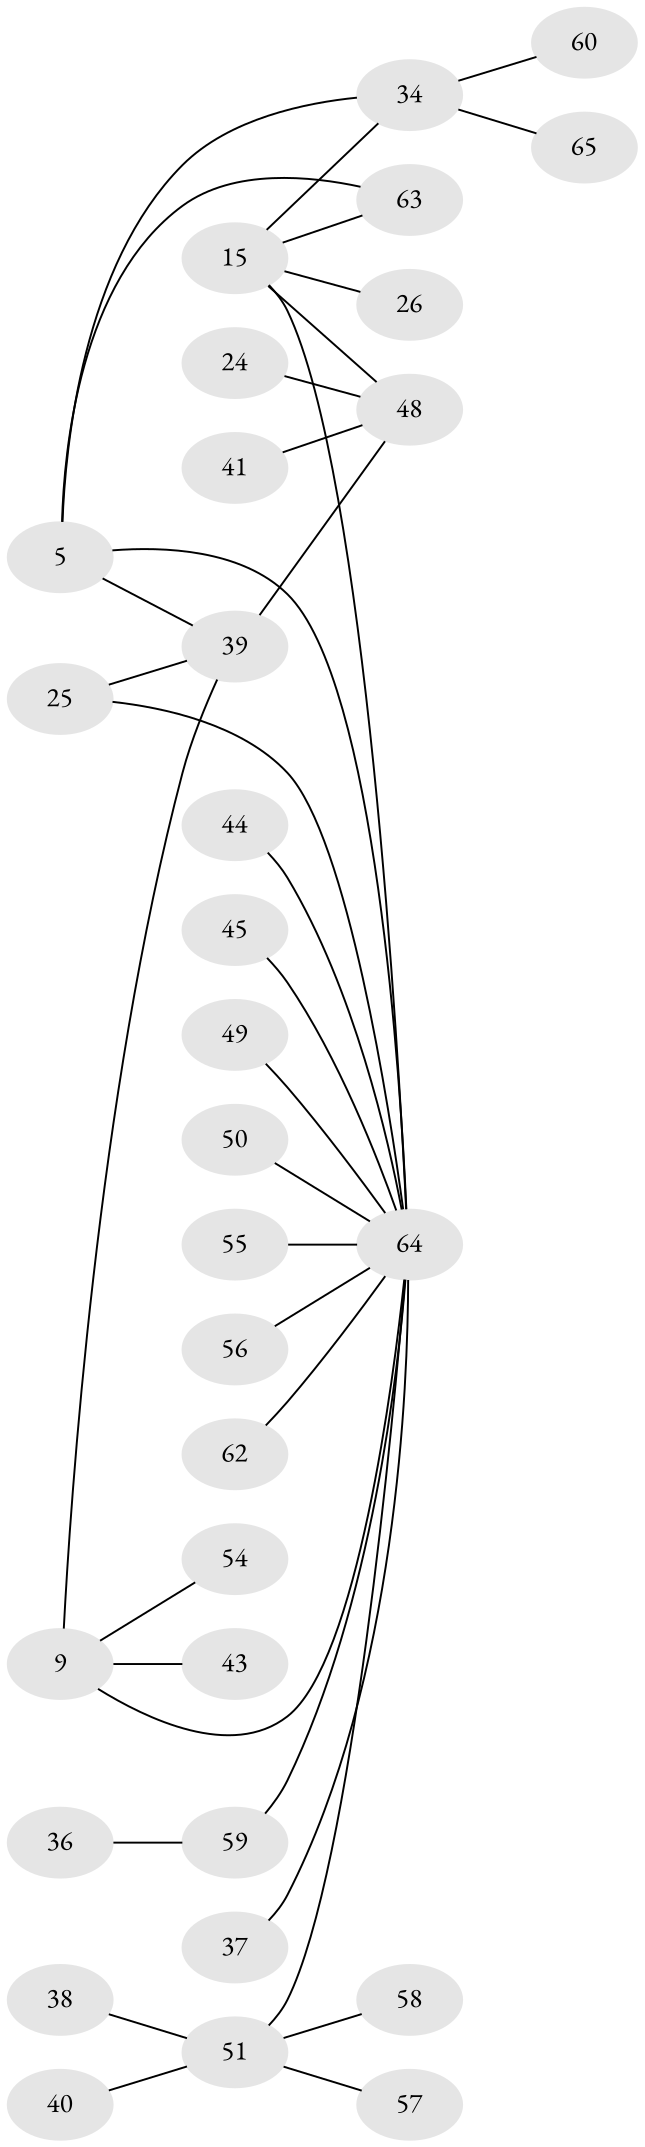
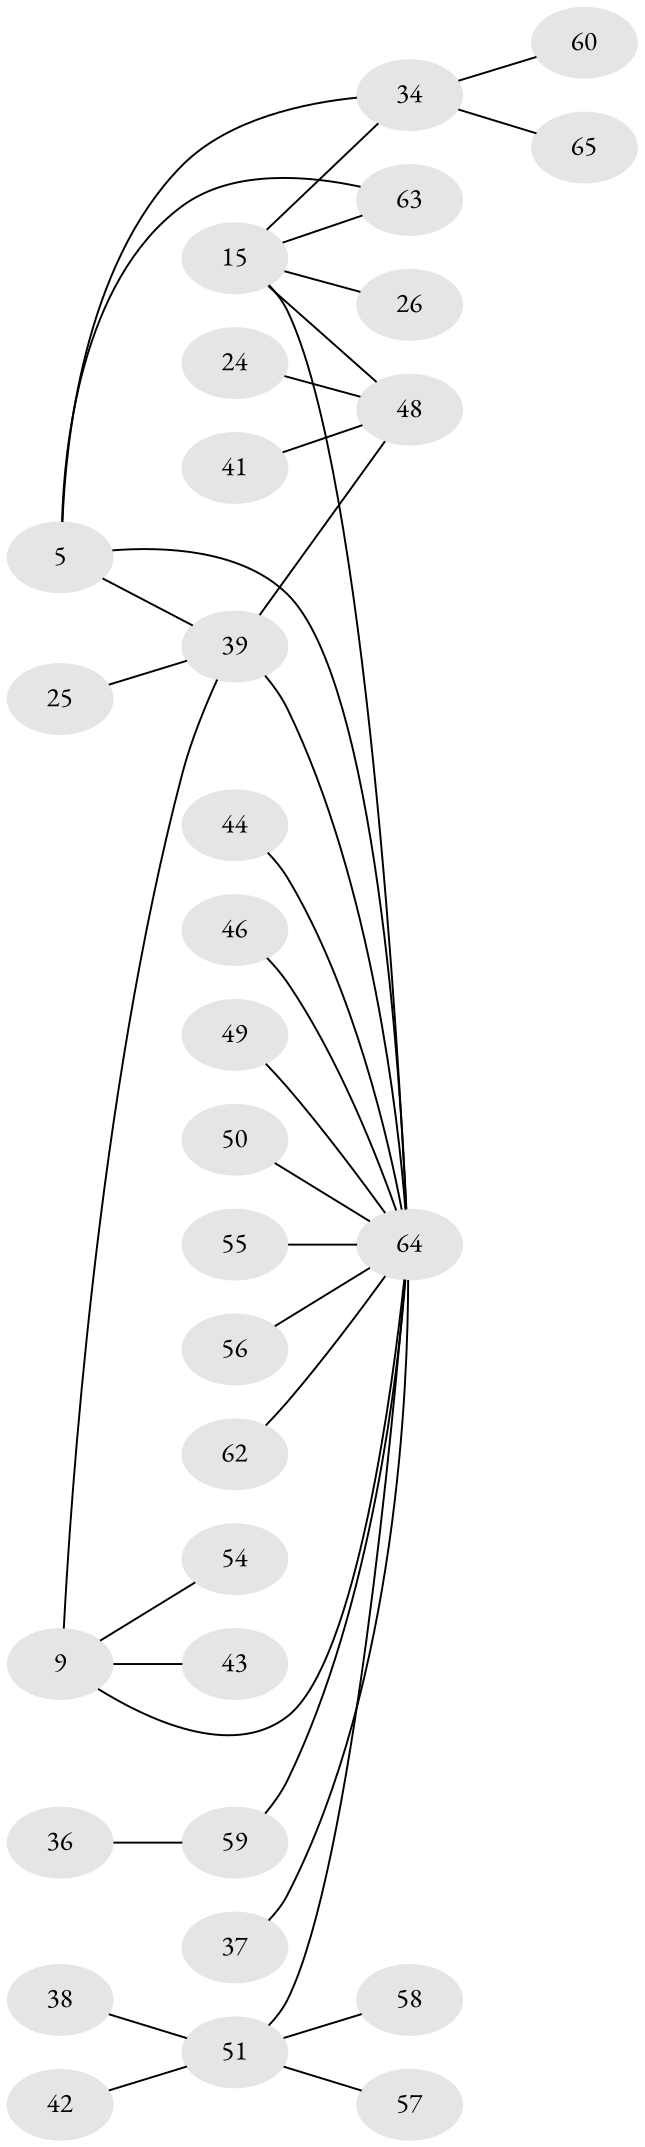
(340, 892) -> (363, 934)
(235, 930) -> (235, 930)
(60, 2105) -> (60, 2105)
